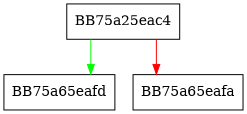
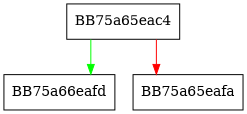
(123, 22) -> (123, 22)
(59, 92) -> (59, 92)
